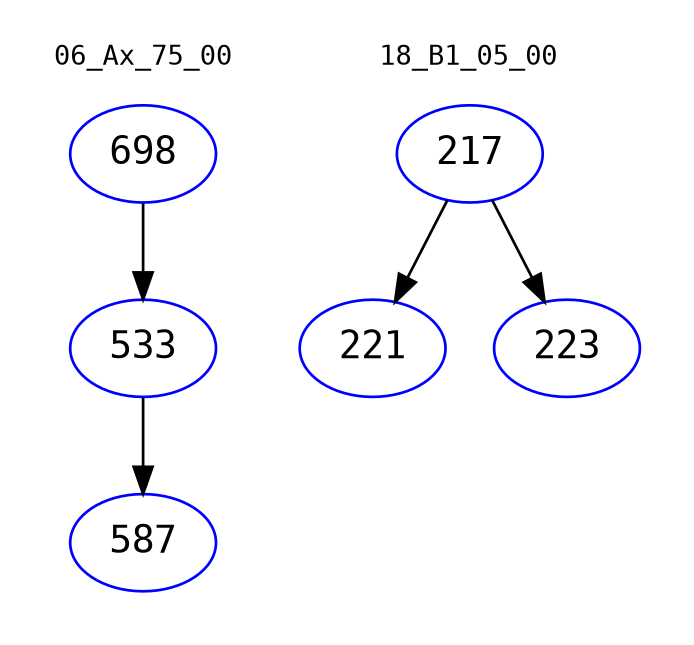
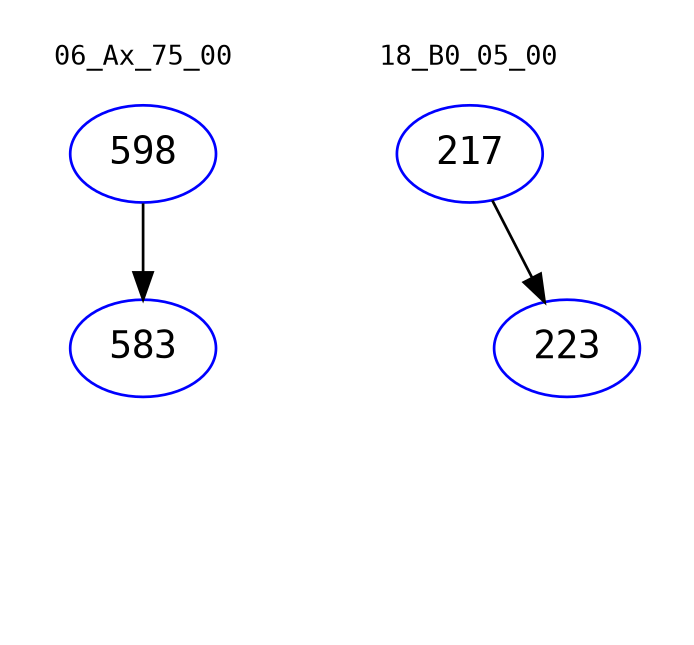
(470, 58) -> (470, 58)
(143, 154) -> (143, 154)
(143, 348) -> (143, 348)
(373, 348) -> none
(143, 543) -> none
